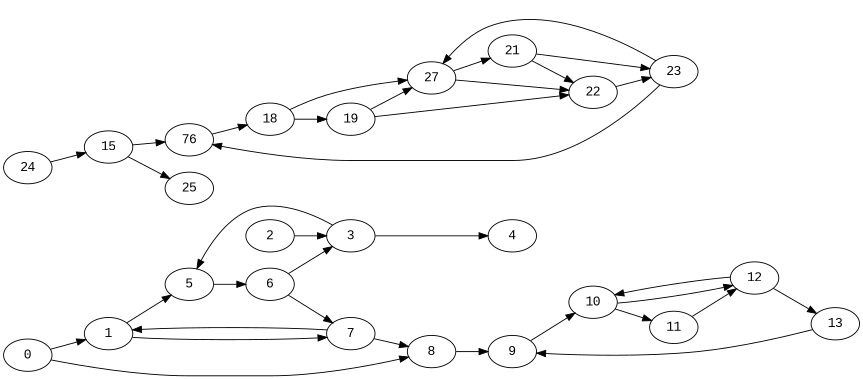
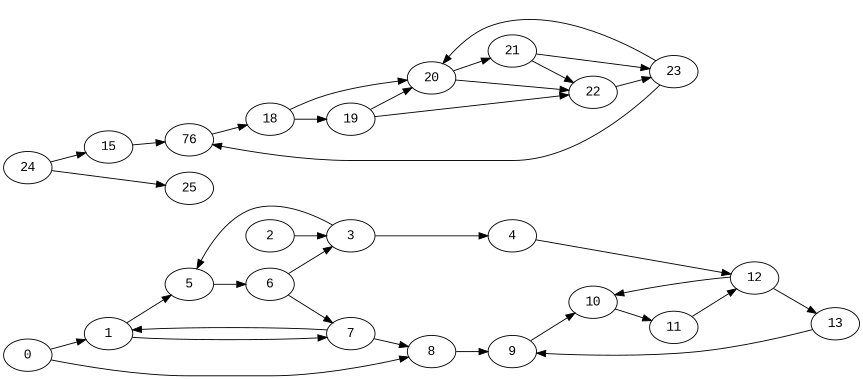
(432, 78) -> (432, 78)
(145, 166) -> (104, 177)
(671, 297) -> (629, 256)
